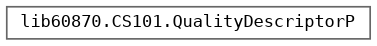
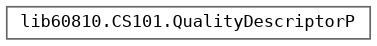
(188, 23) -> (188, 23)
